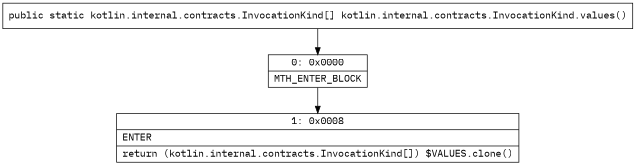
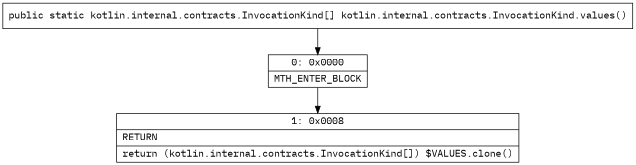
(137, 138) -> (140, 138)
